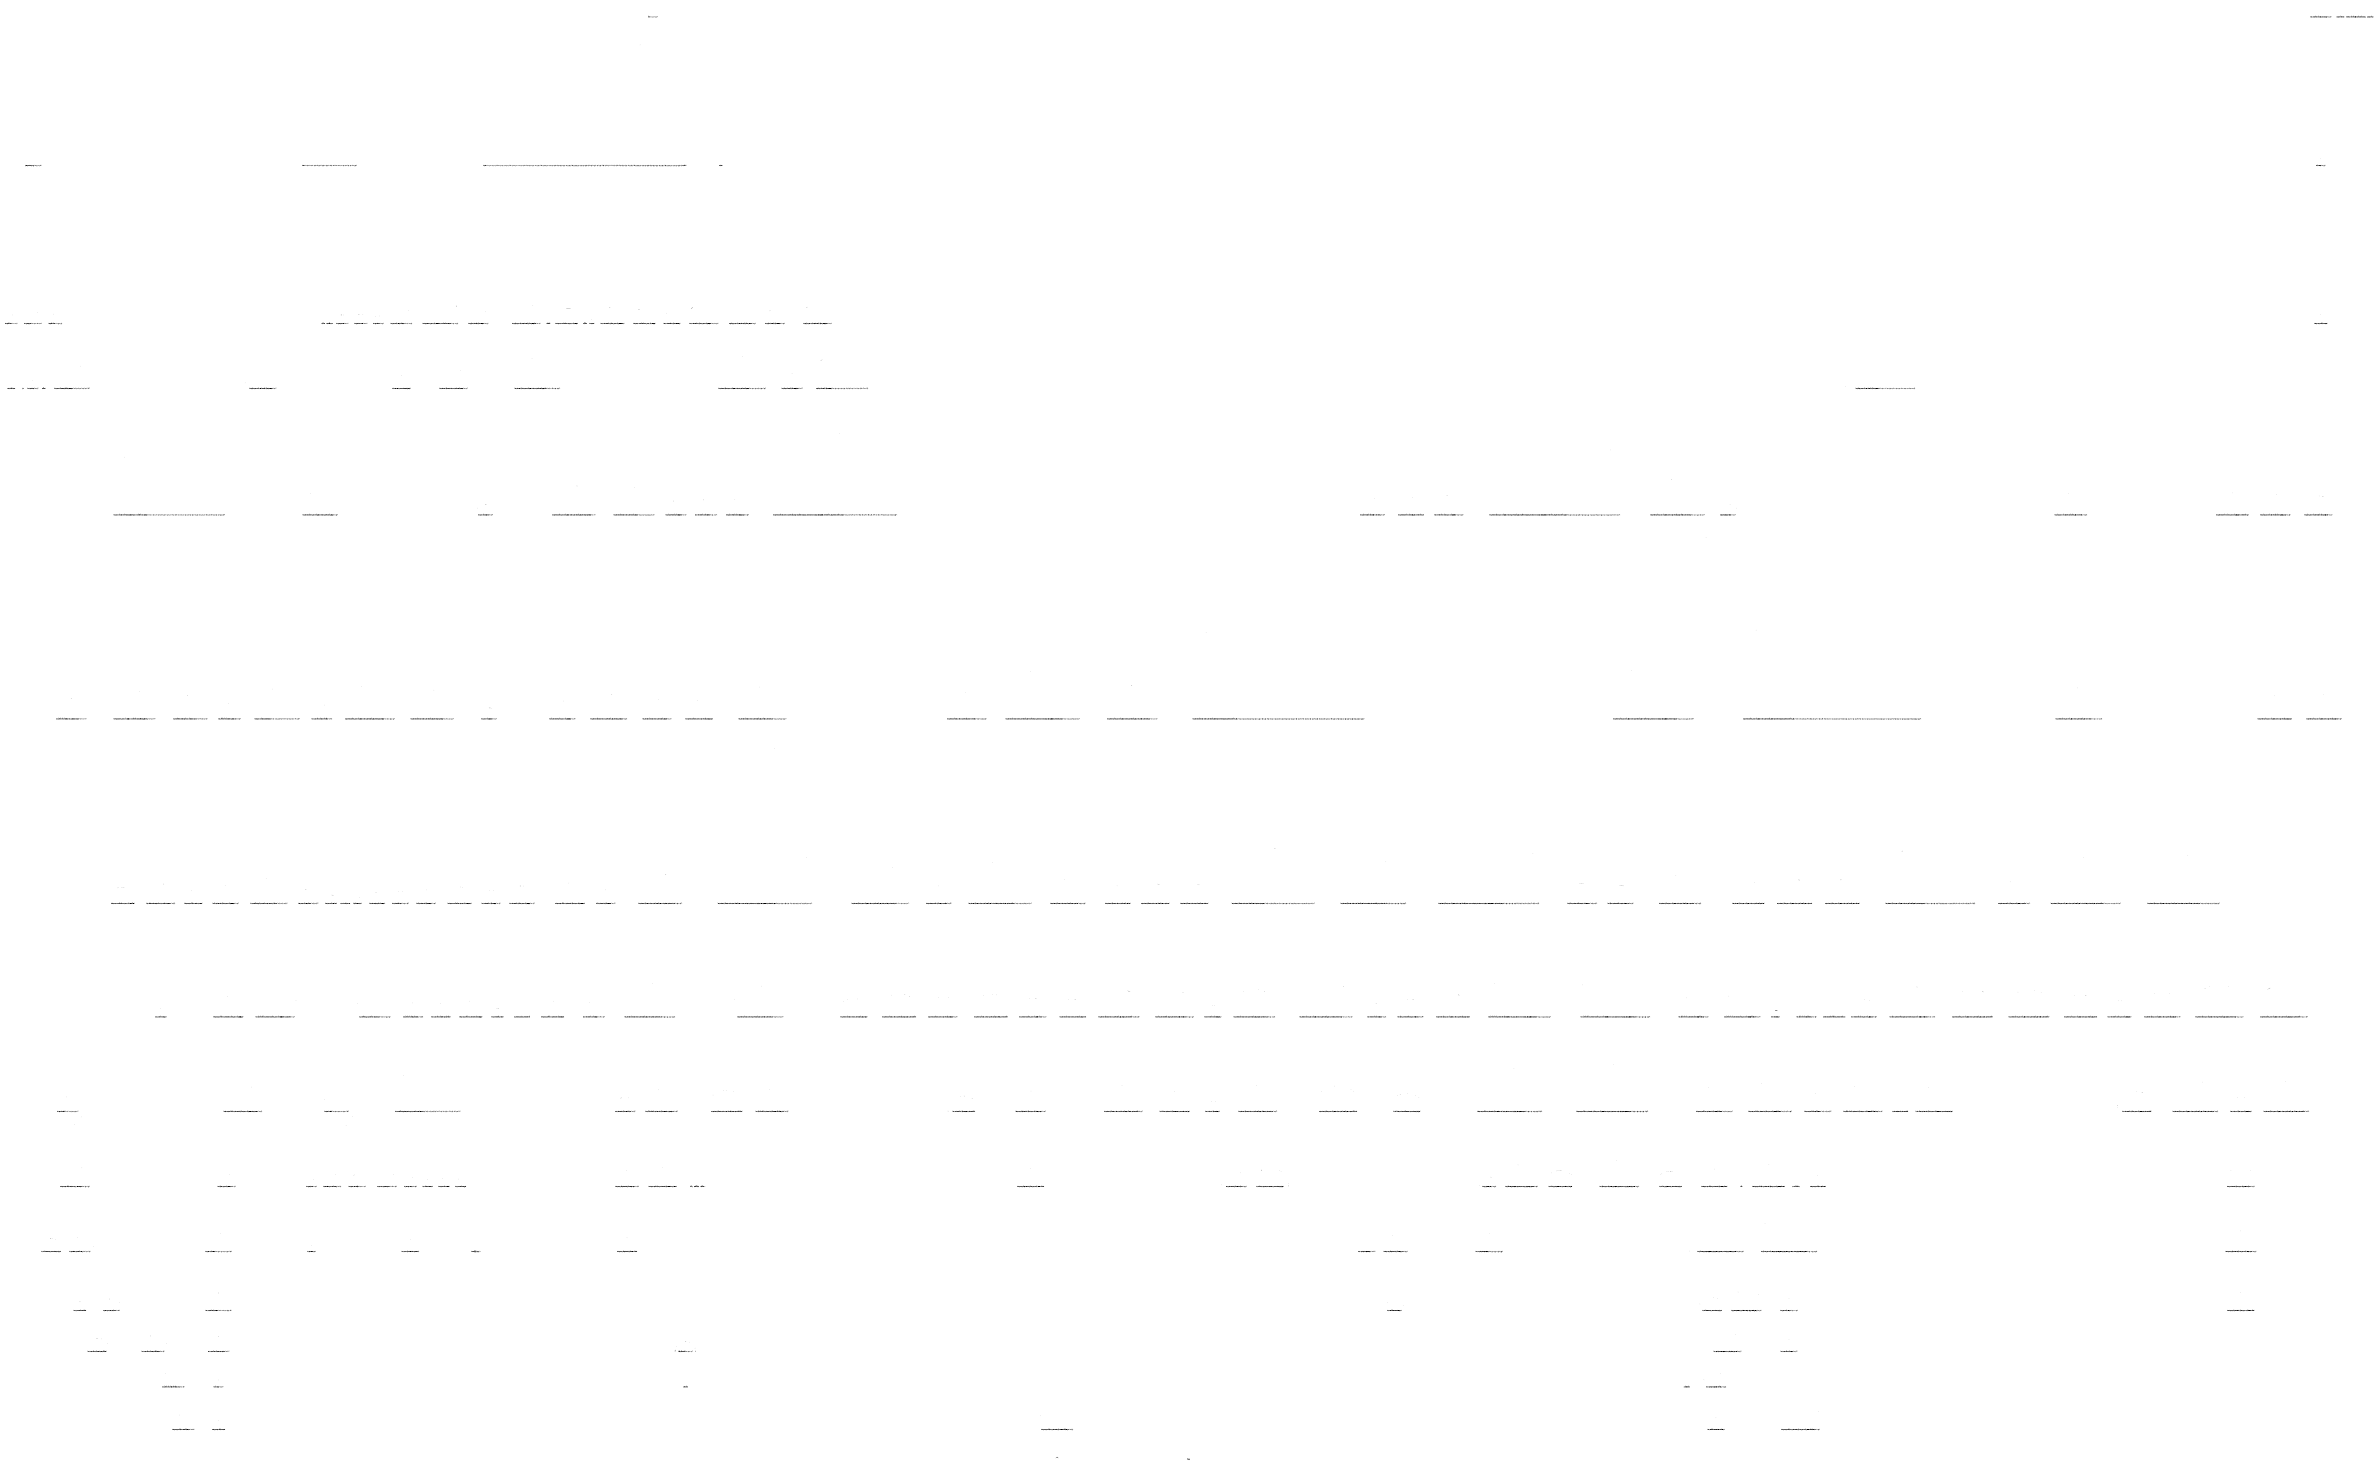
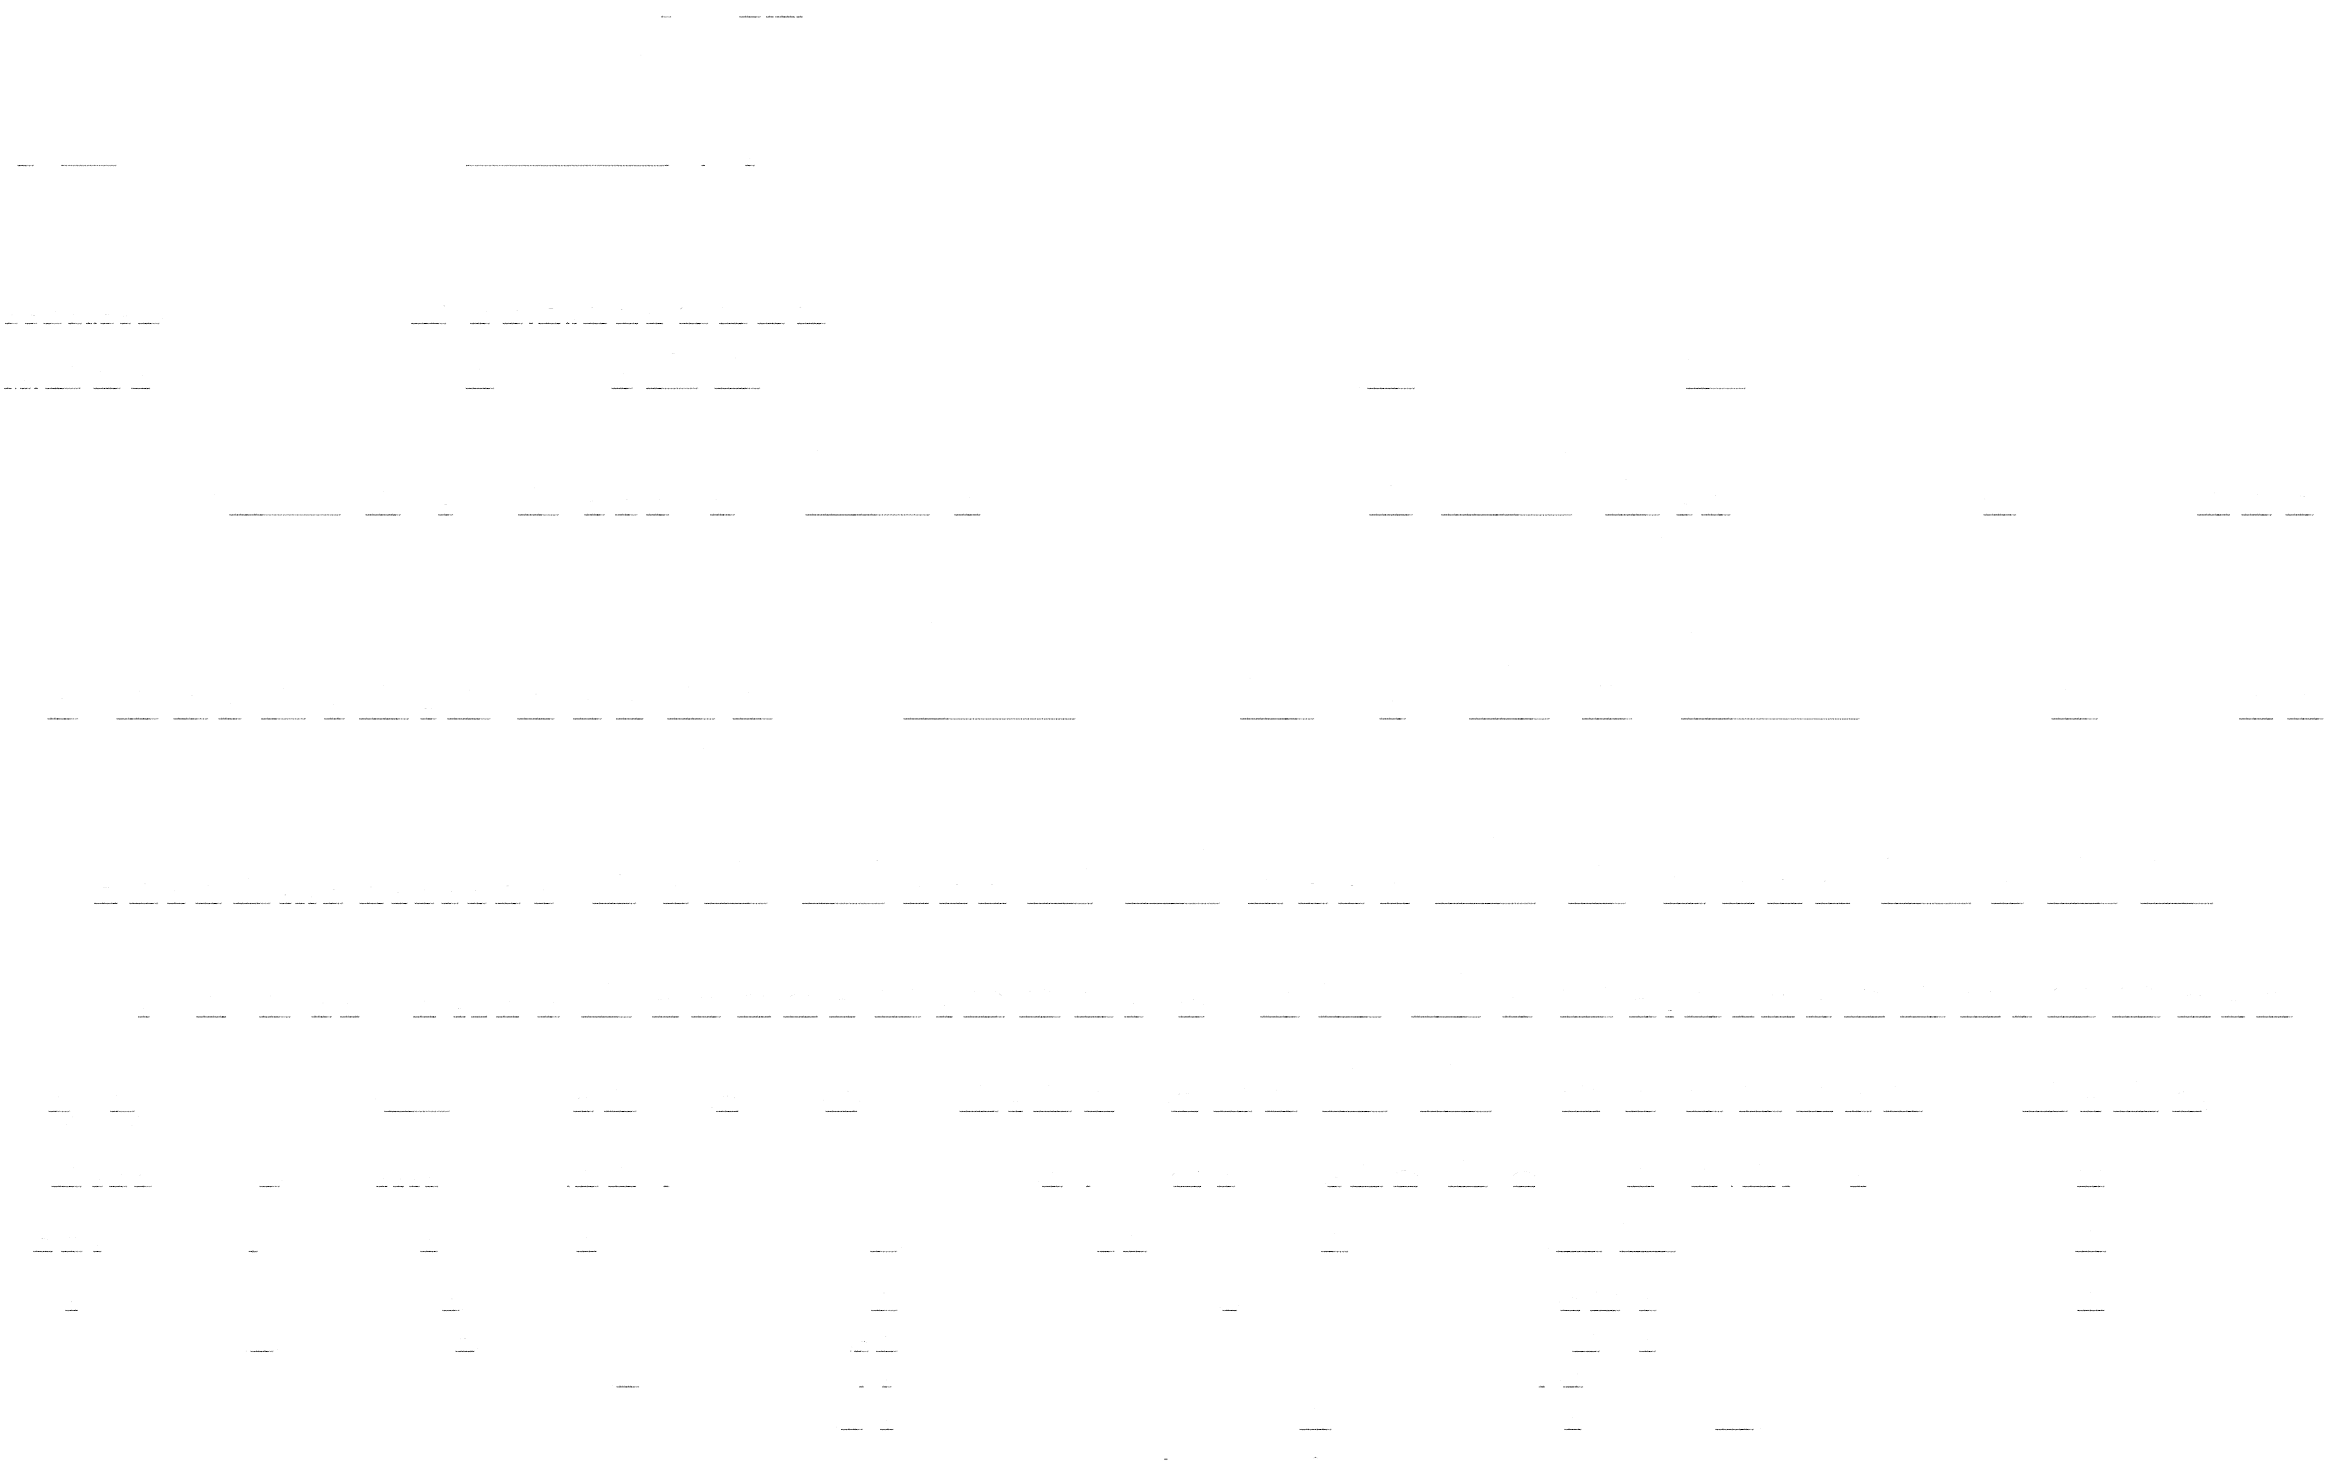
(2321, 324) -> none
(1900, 1112) -> none
